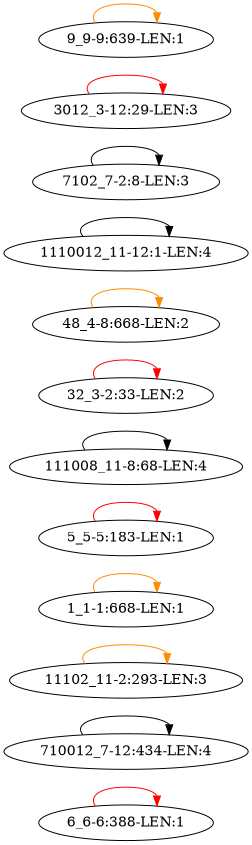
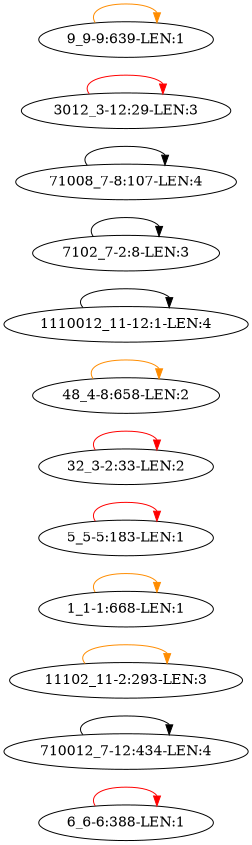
none -> (126, 182)
(126, 324) -> (126, 396)
(126, 467) -> none
